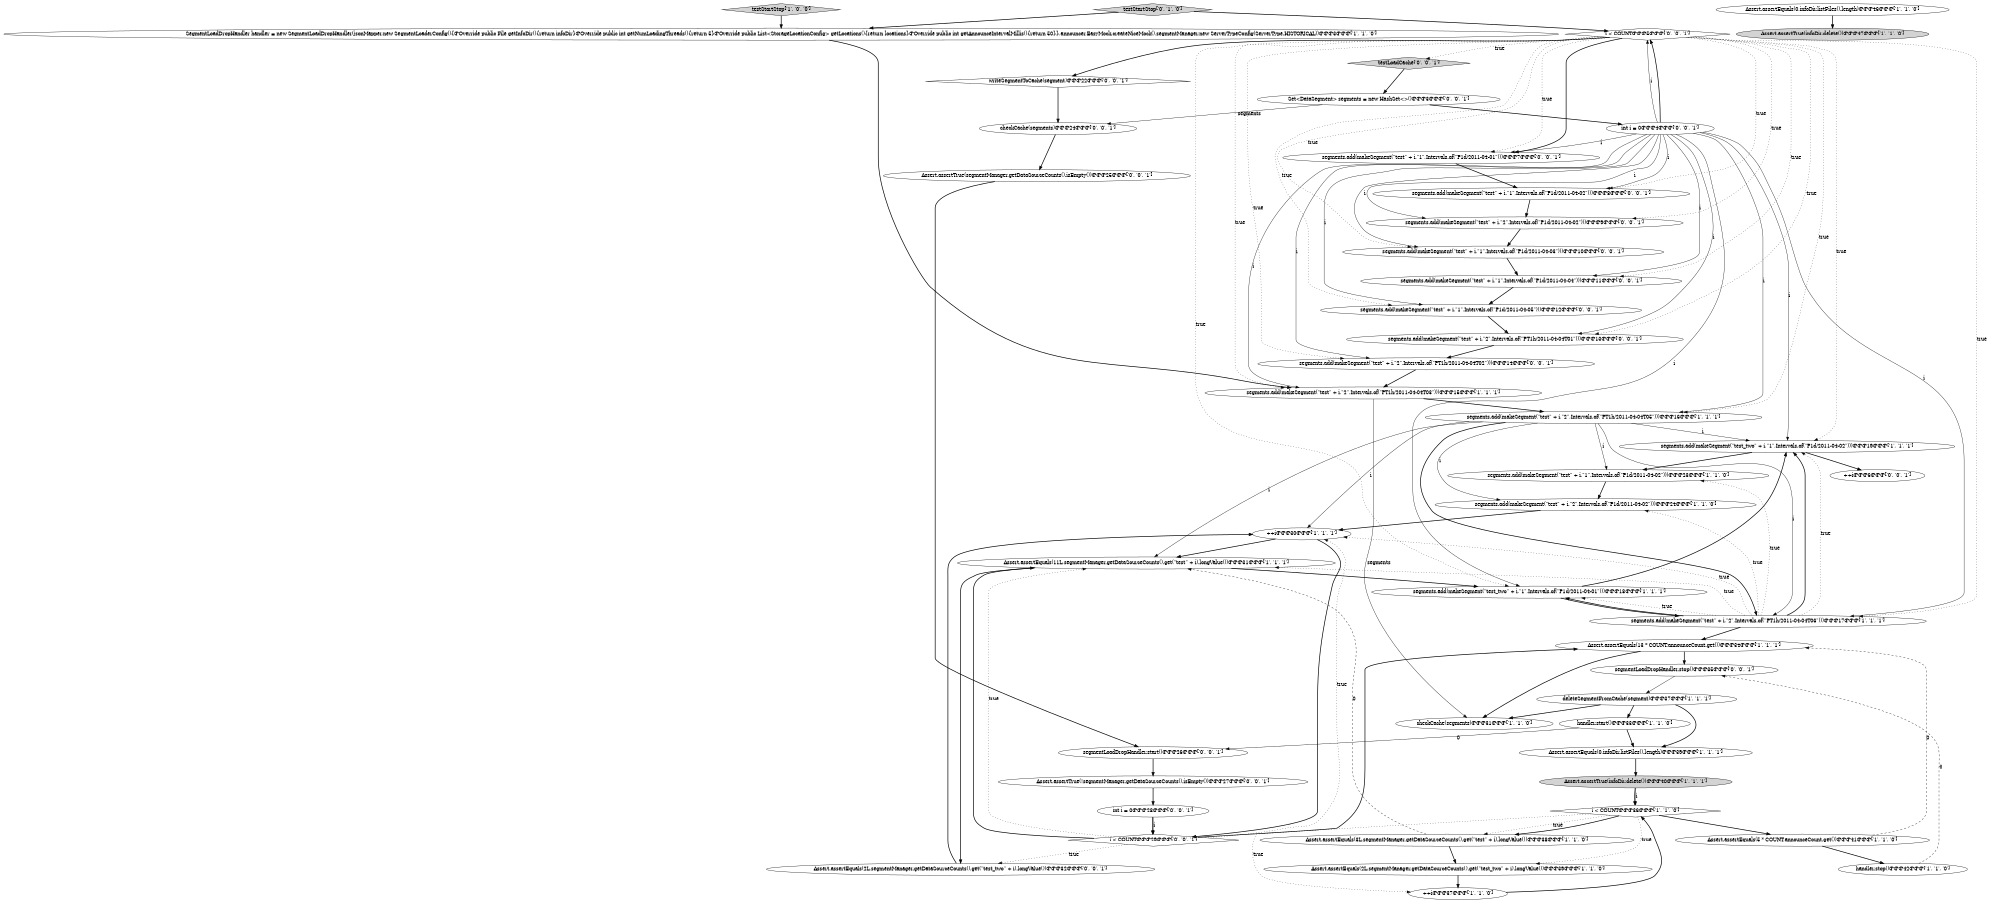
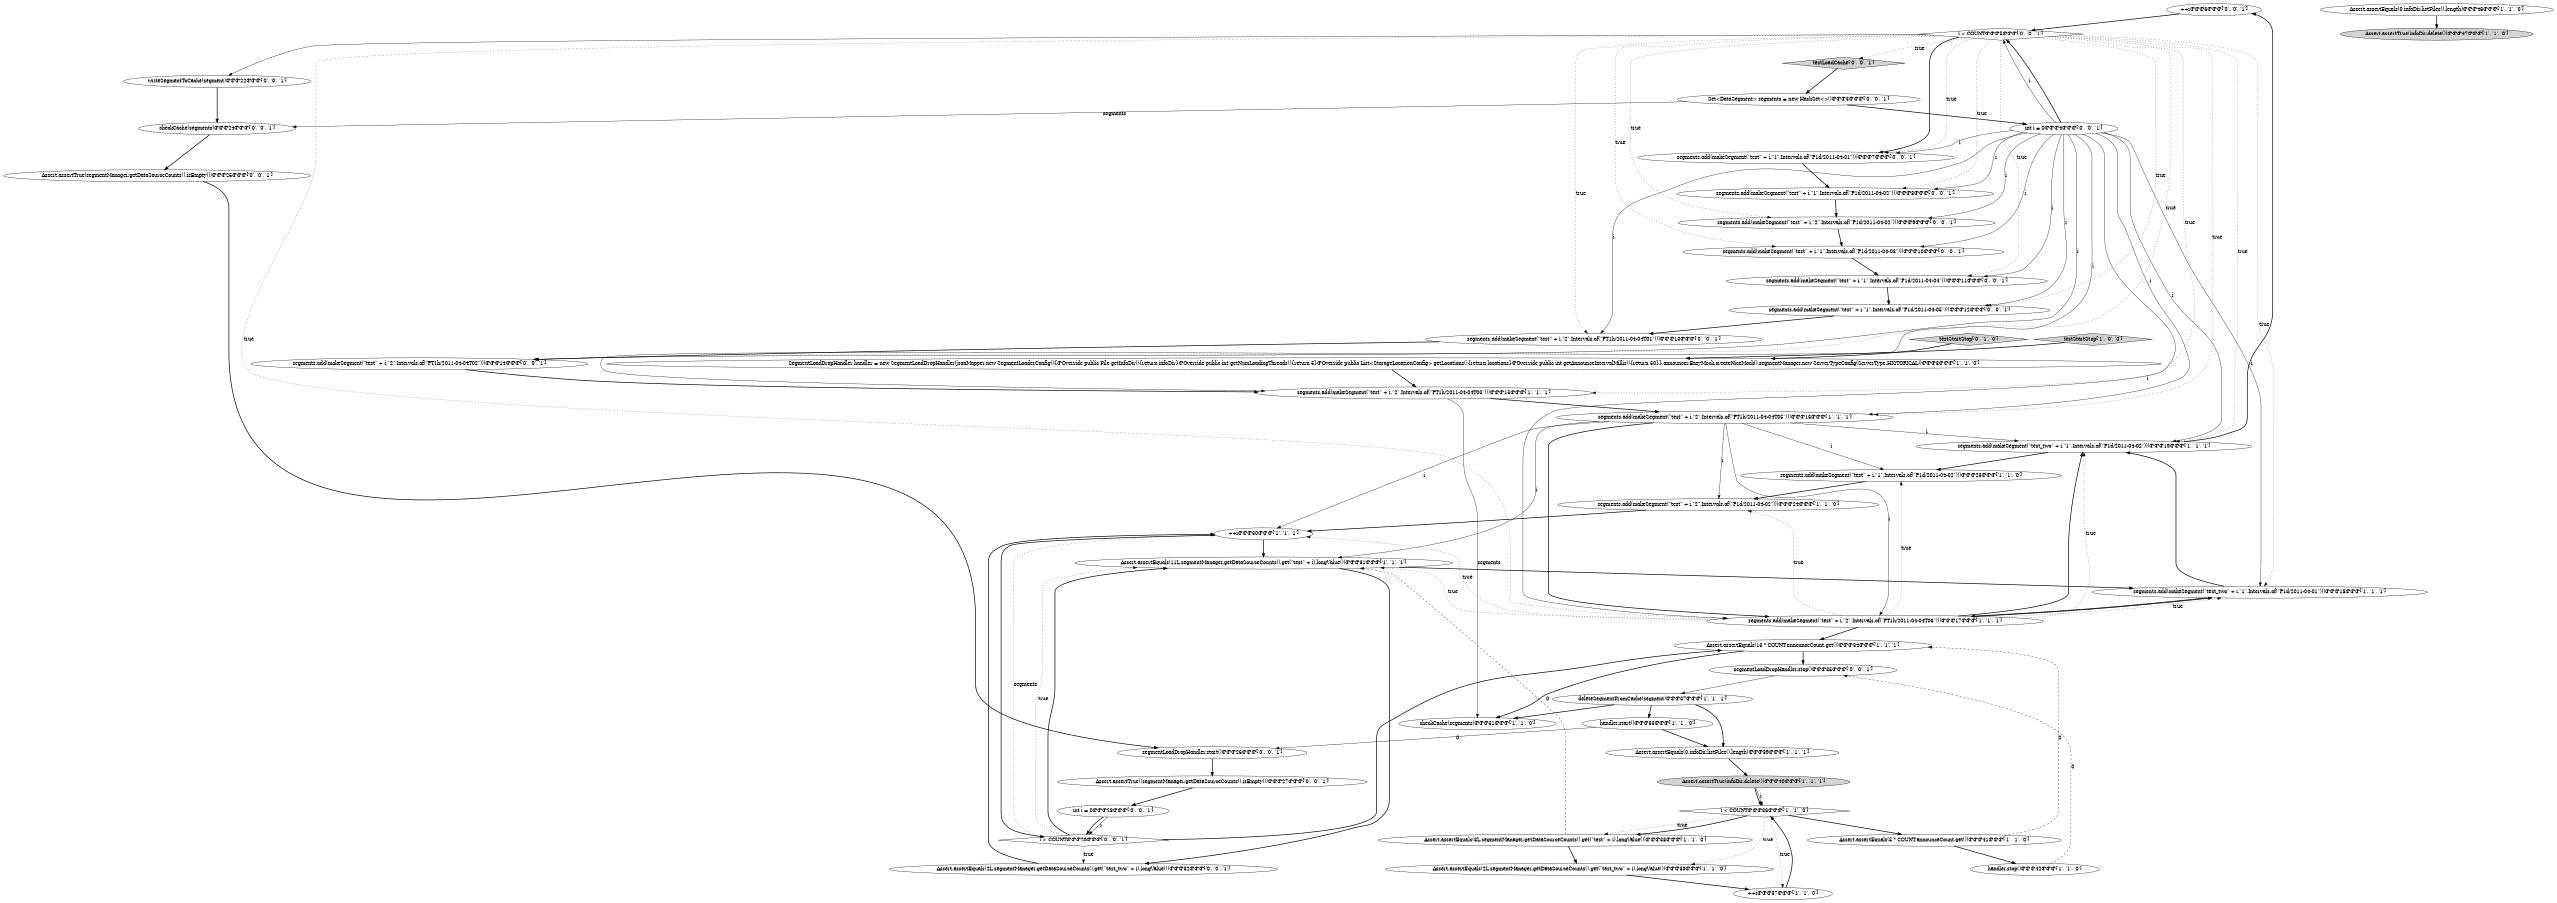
(1399, 20) -> (2107, 22)
(1287, 41) -> (1076, 38)
(1058, 81) -> (217, 81)
(1342, 685) -> (1026, 685)
(1941, 767) -> (2073, 767)
